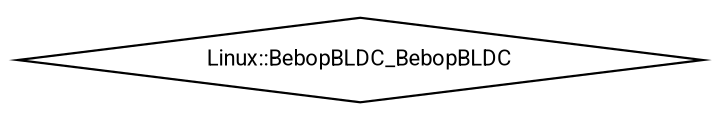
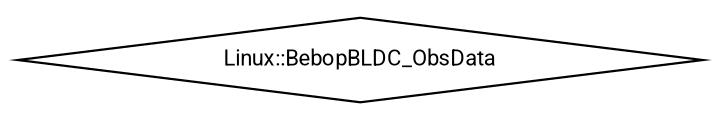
(360, 60) -> (360, 60)
